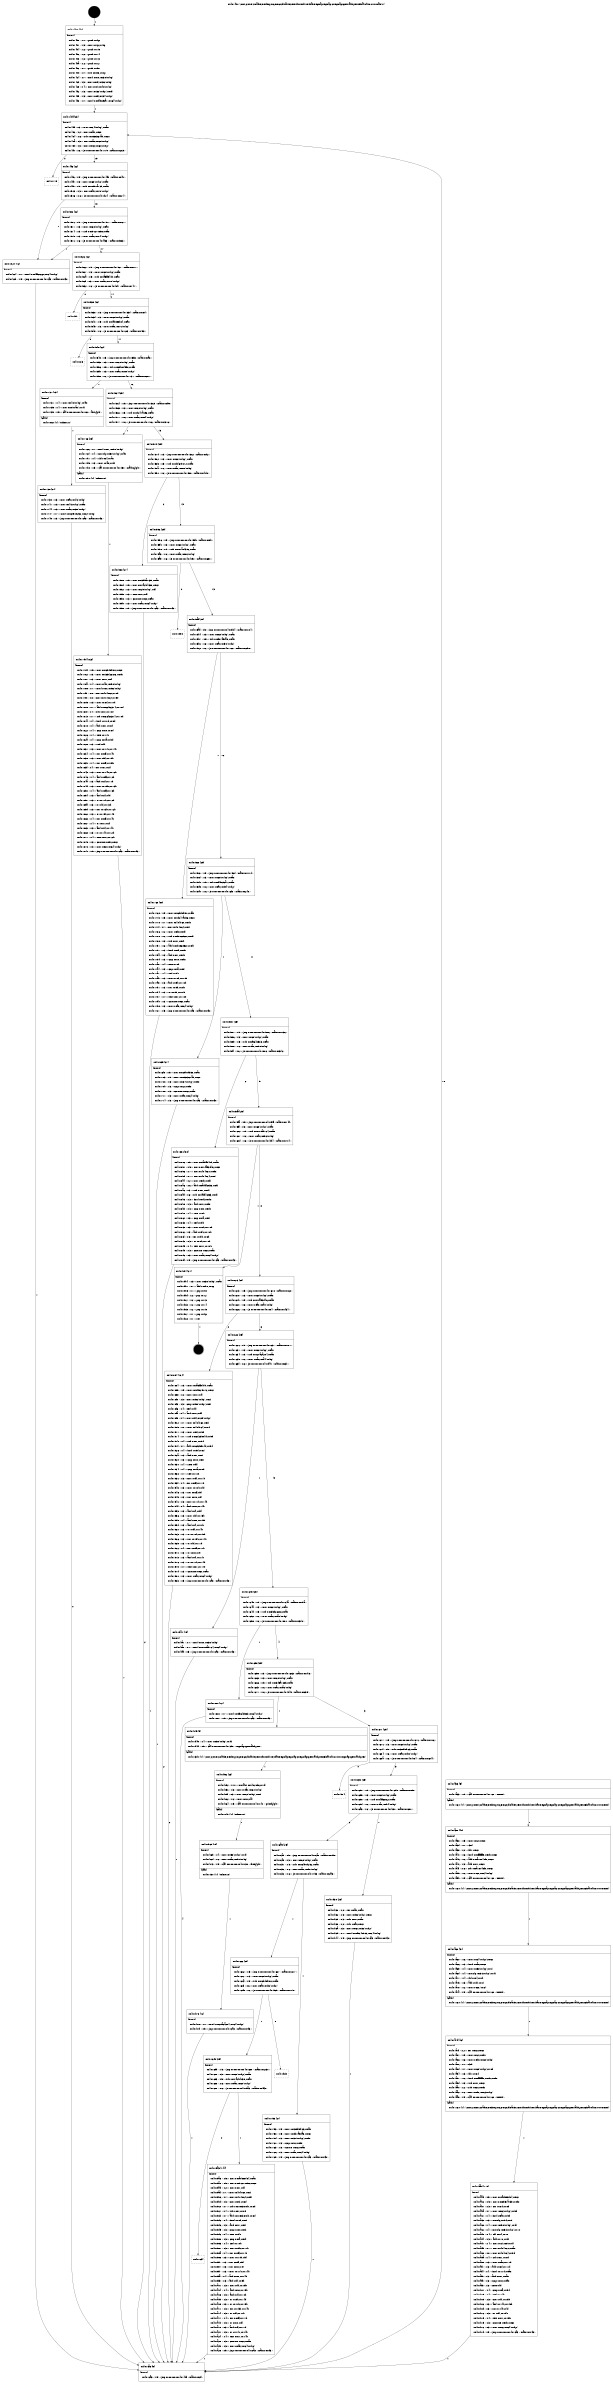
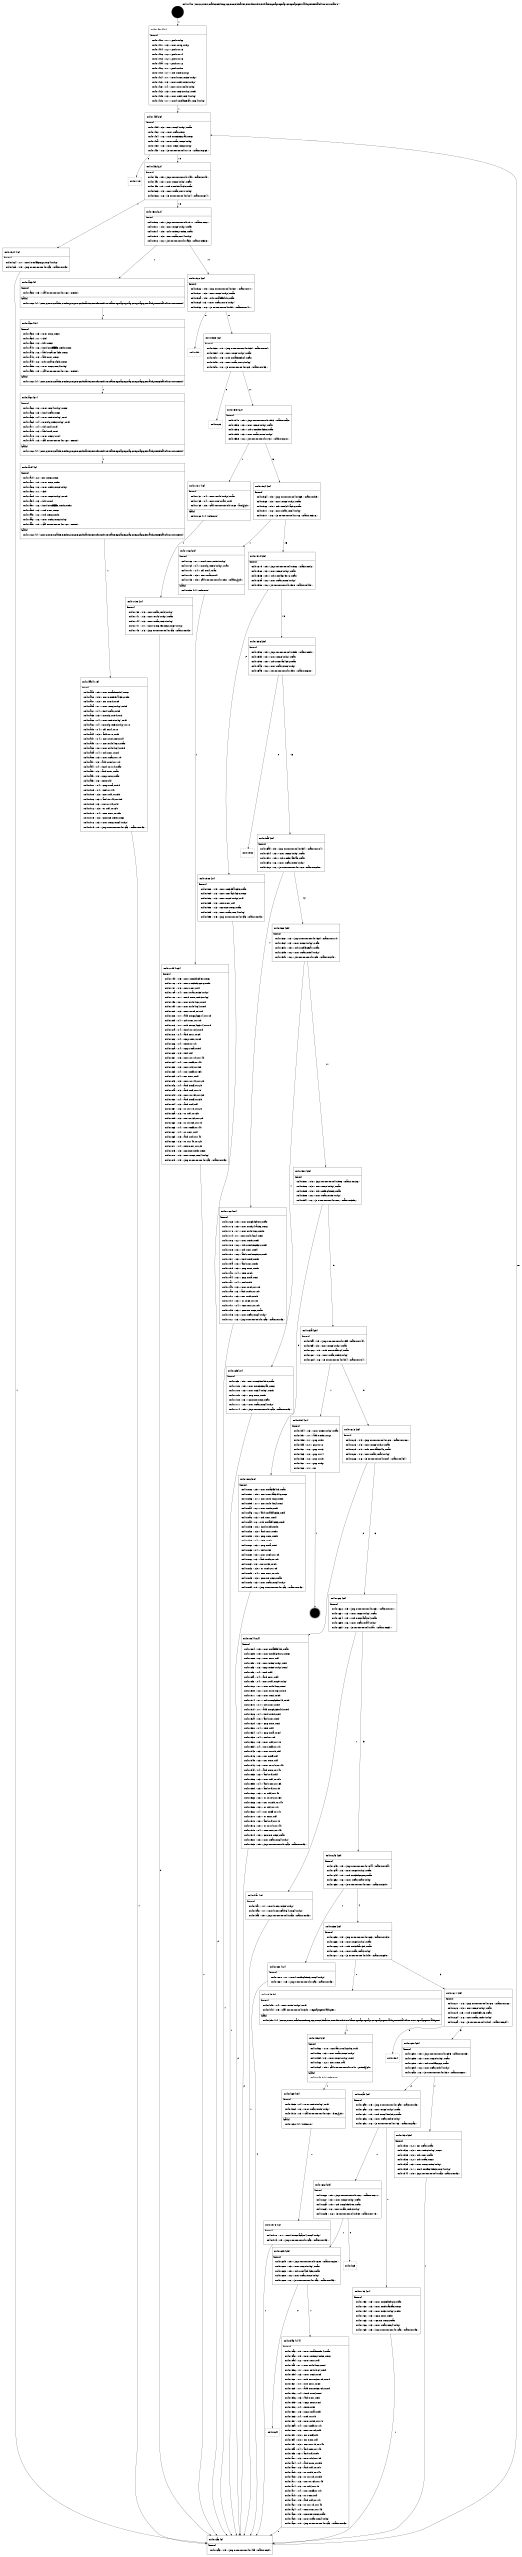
(61, 252) -> (138, 261)
